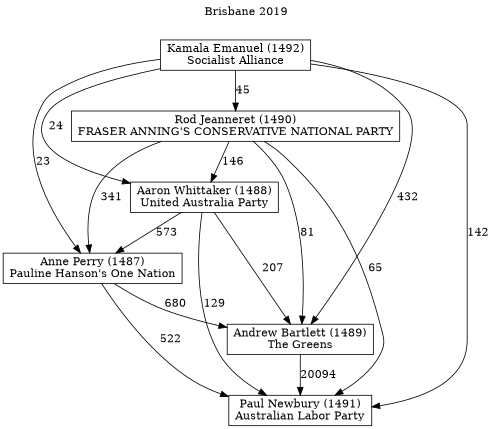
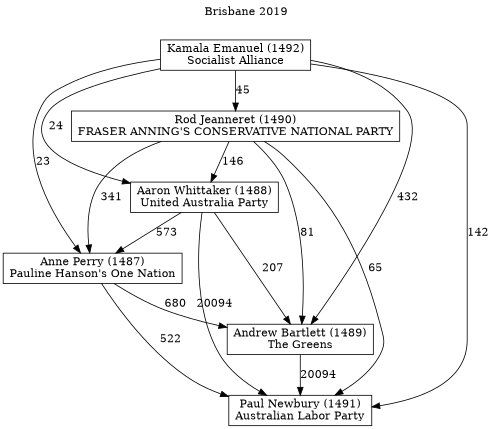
(215, 304) -> (215, 304)
